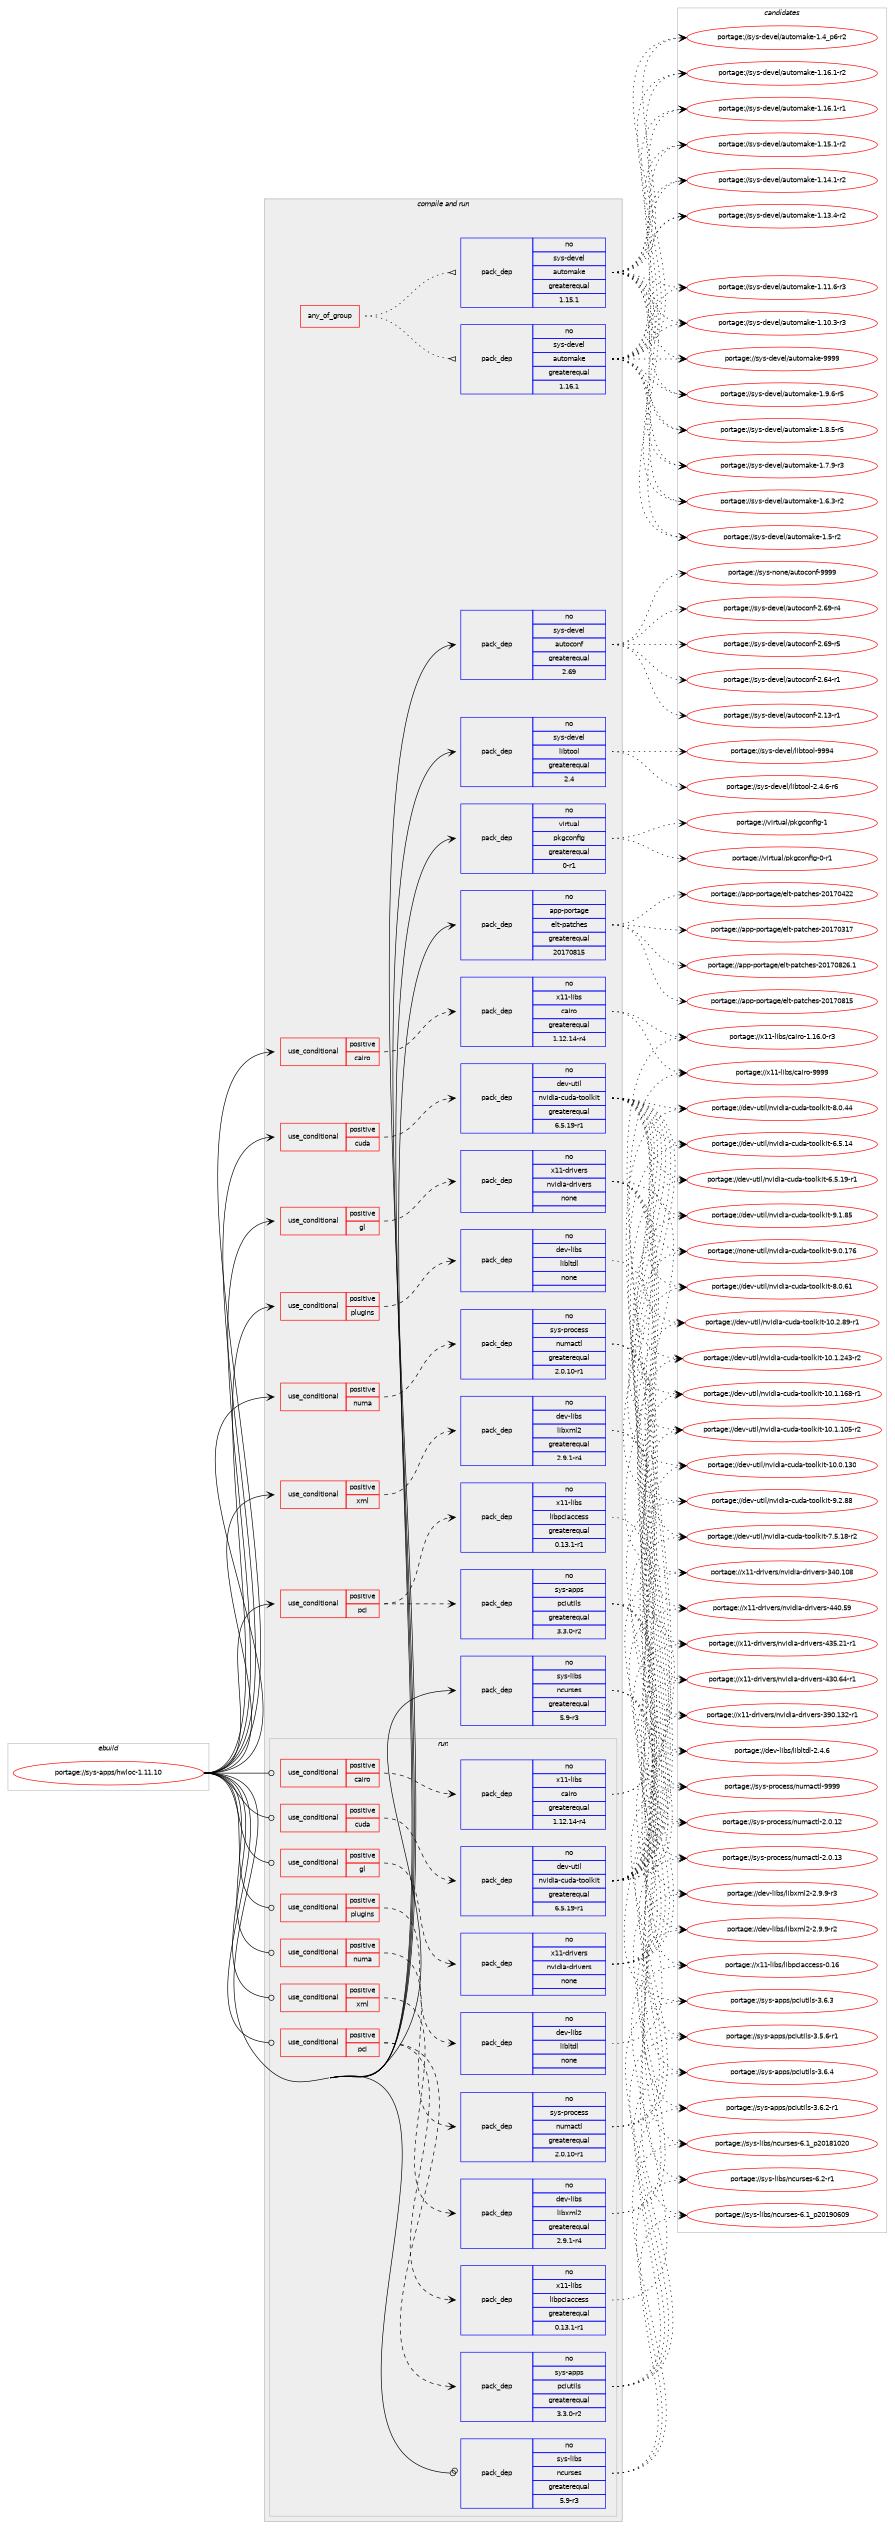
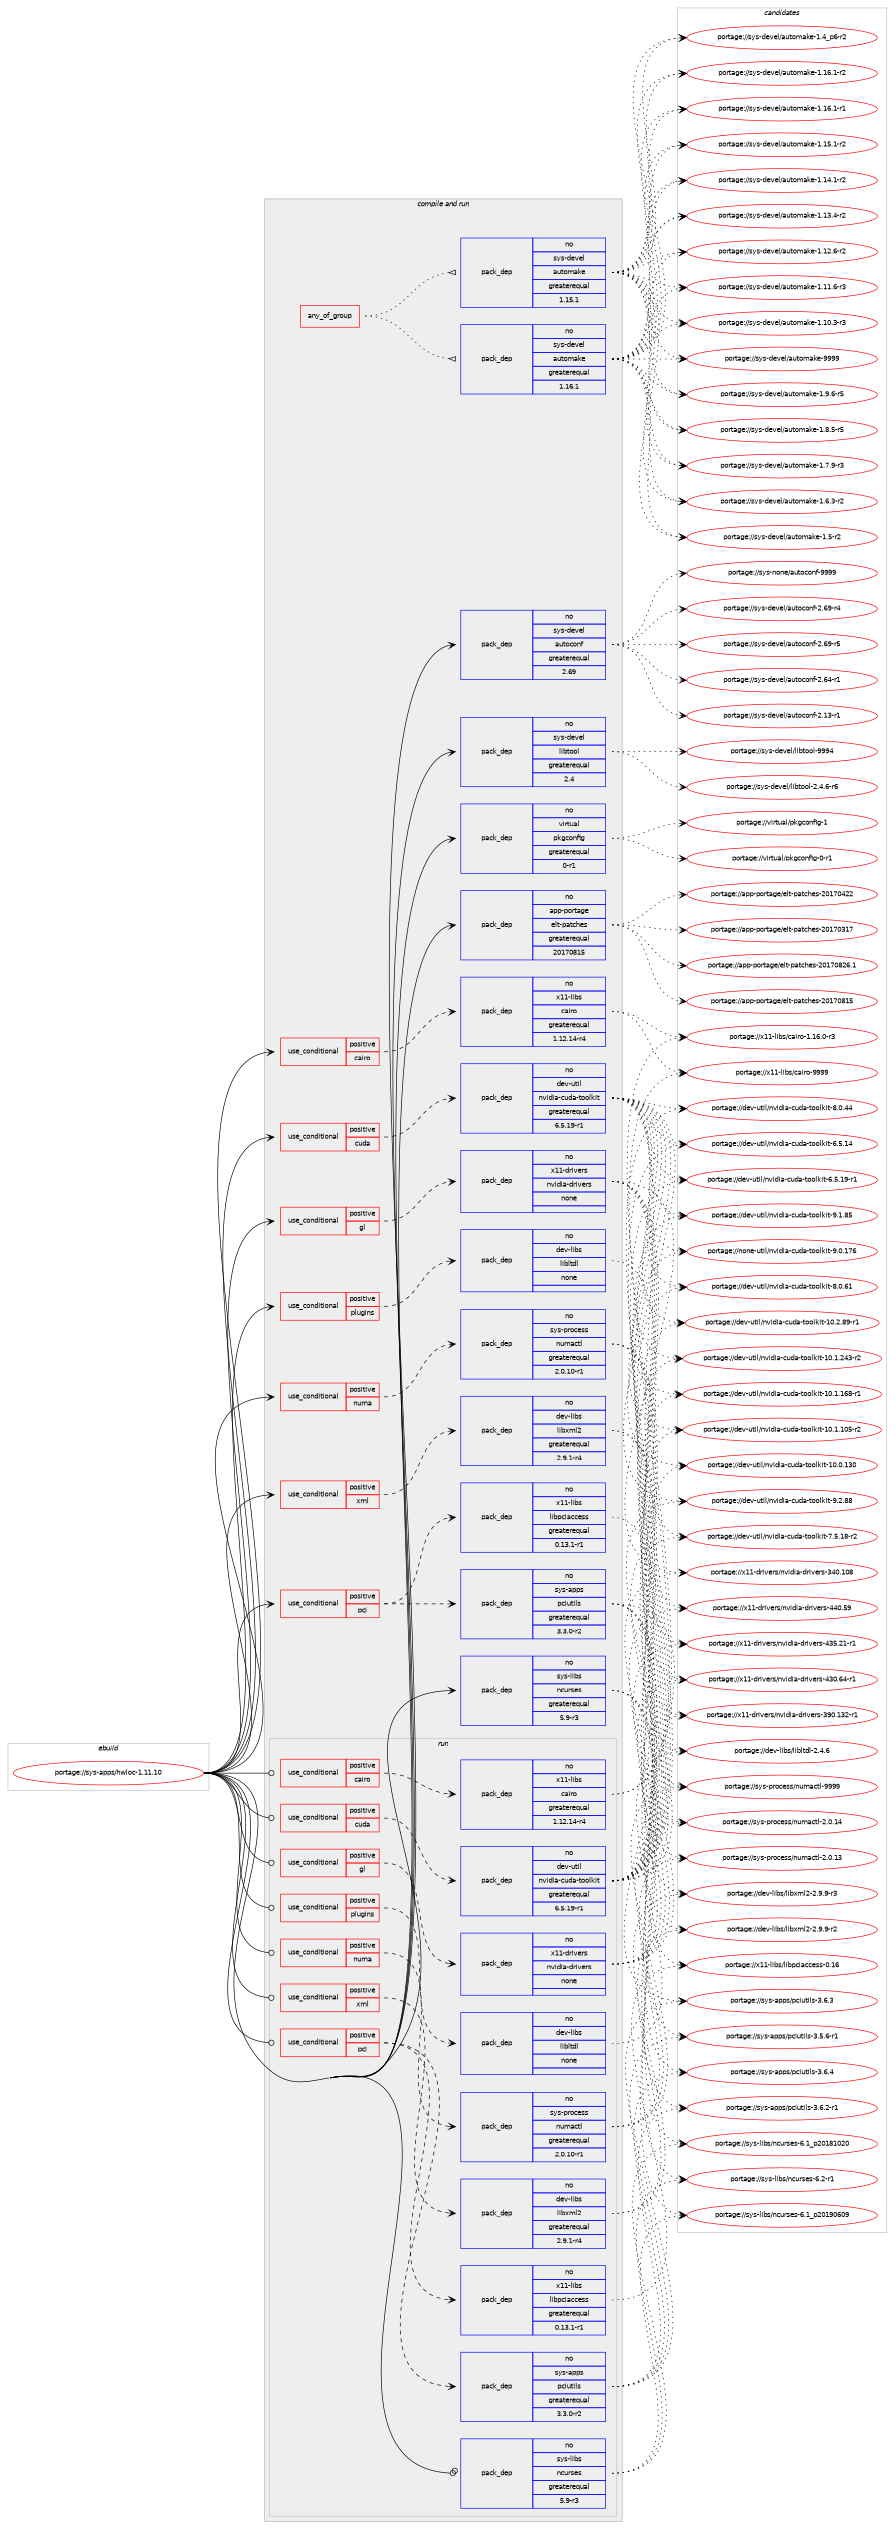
none -> (782, 252)
(782, 1823) -> (782, 1823)
